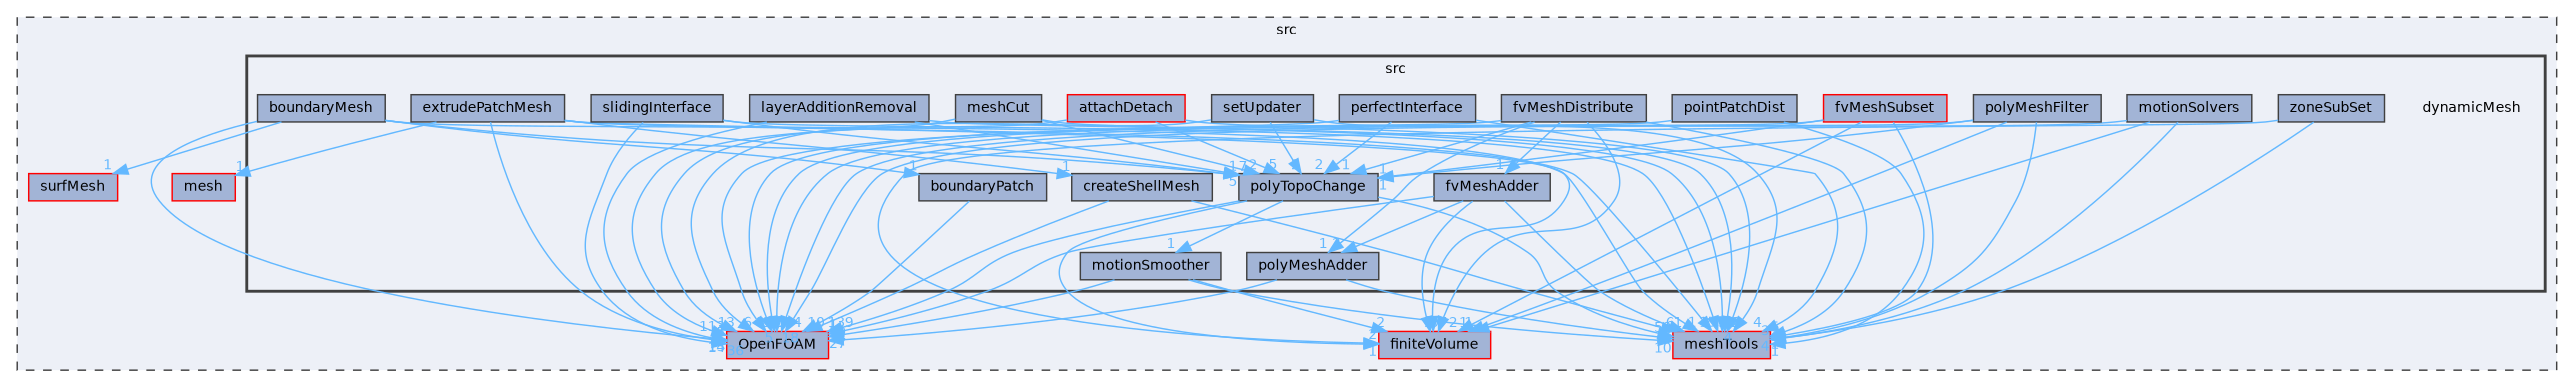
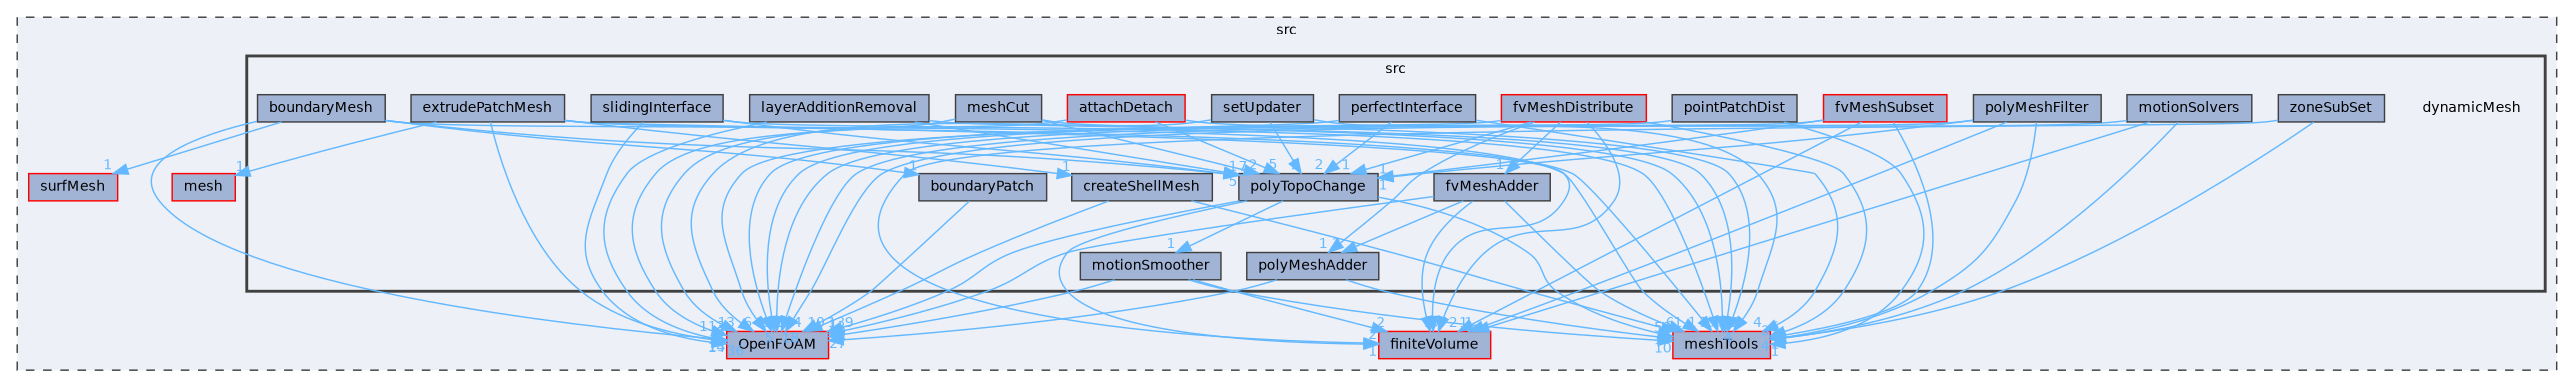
(1574, 108) -> (1574, 108)
